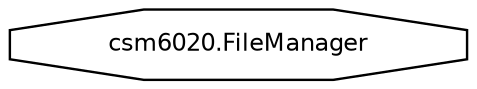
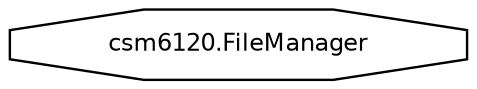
(238, 45) -> (238, 45)
